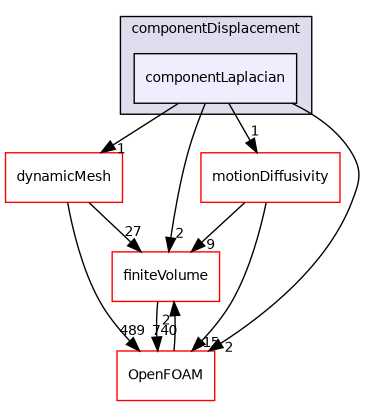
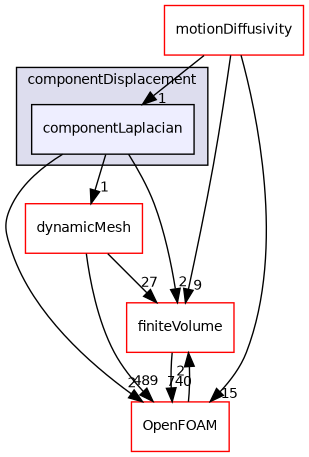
(240, 123) -> (178, 77)
